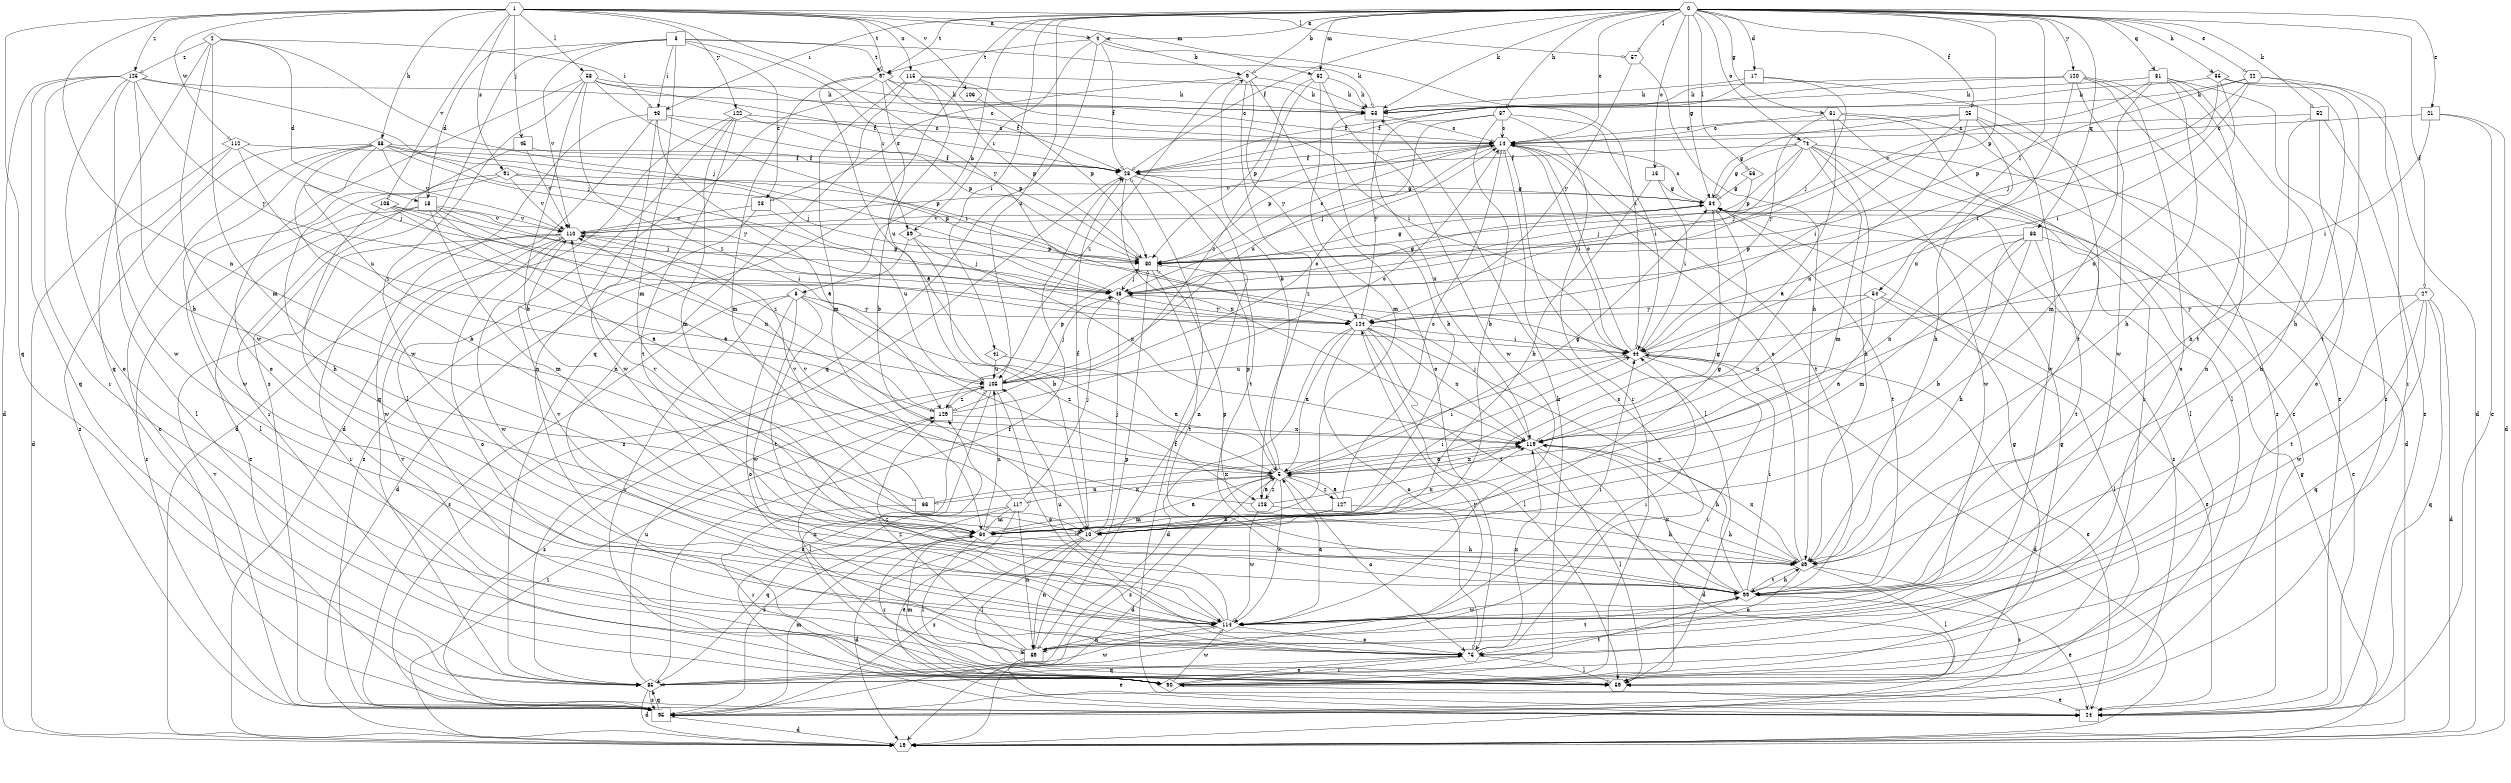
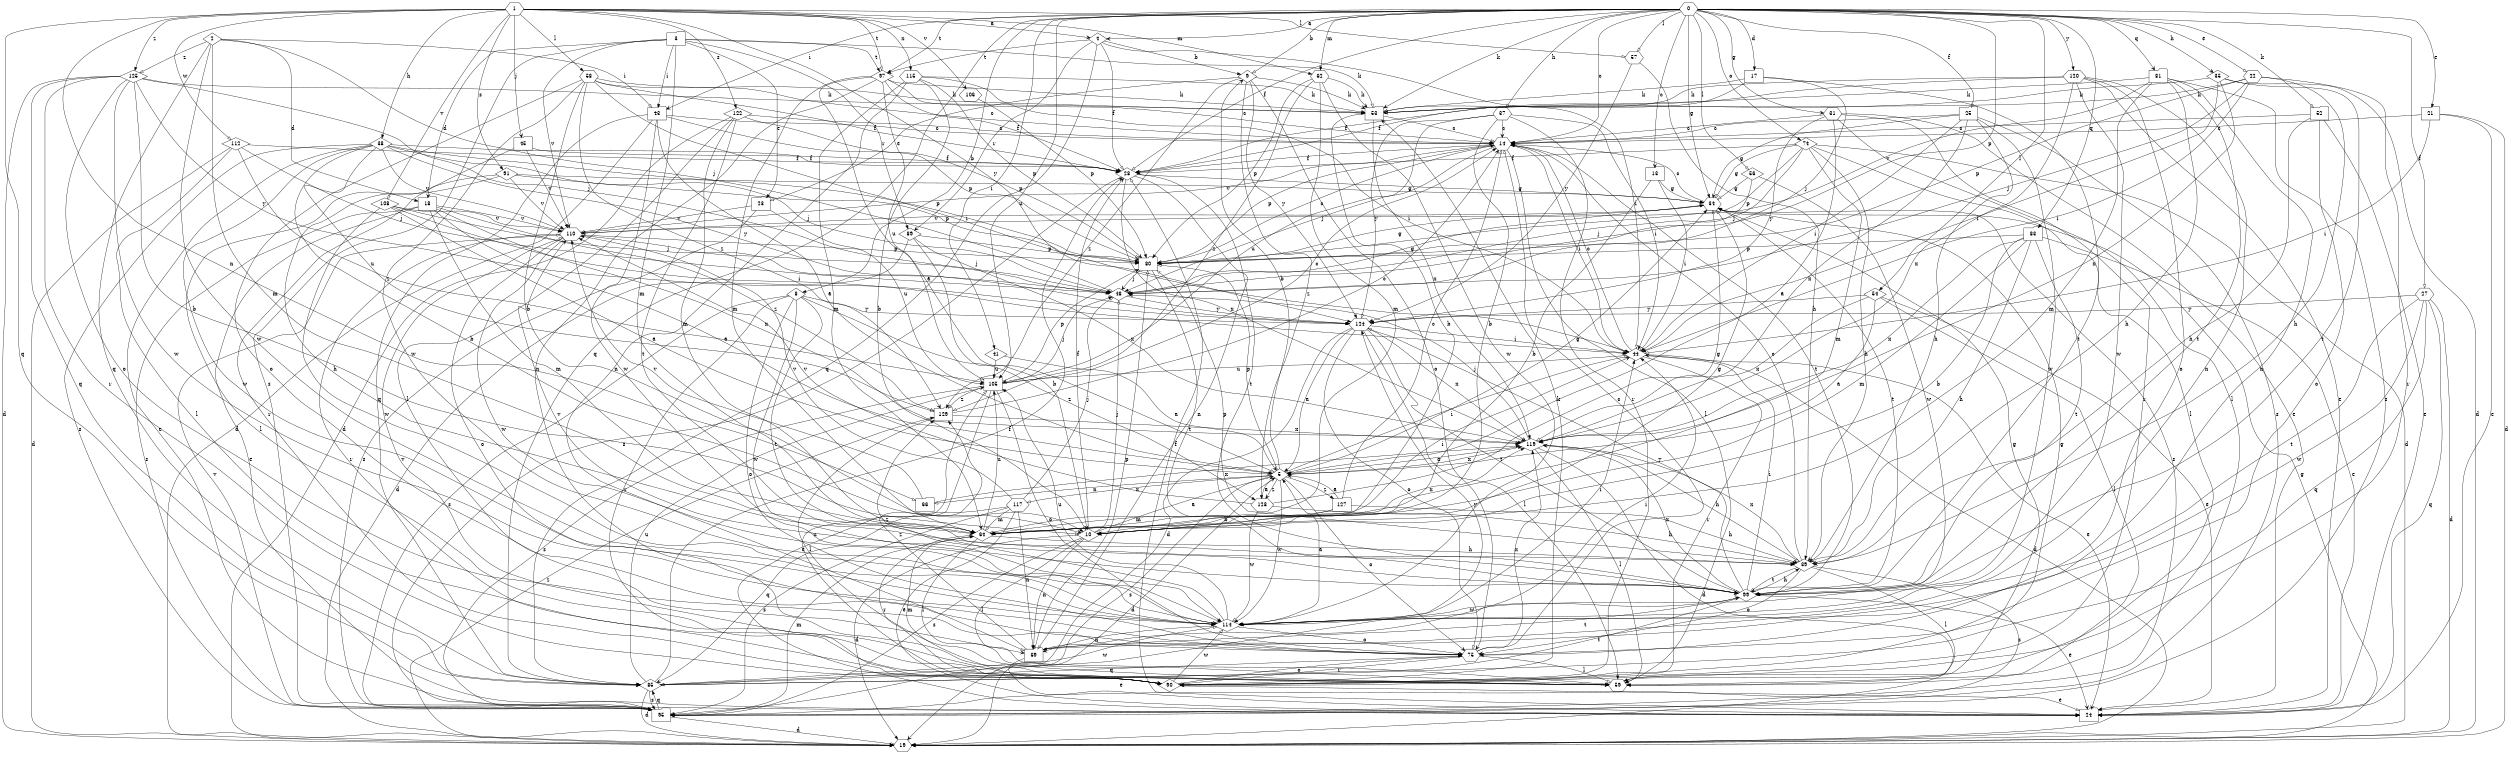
(718, 58) -> (718, 58)
(1815, 602) -> (1825, 595)
(807, 630) -> none
